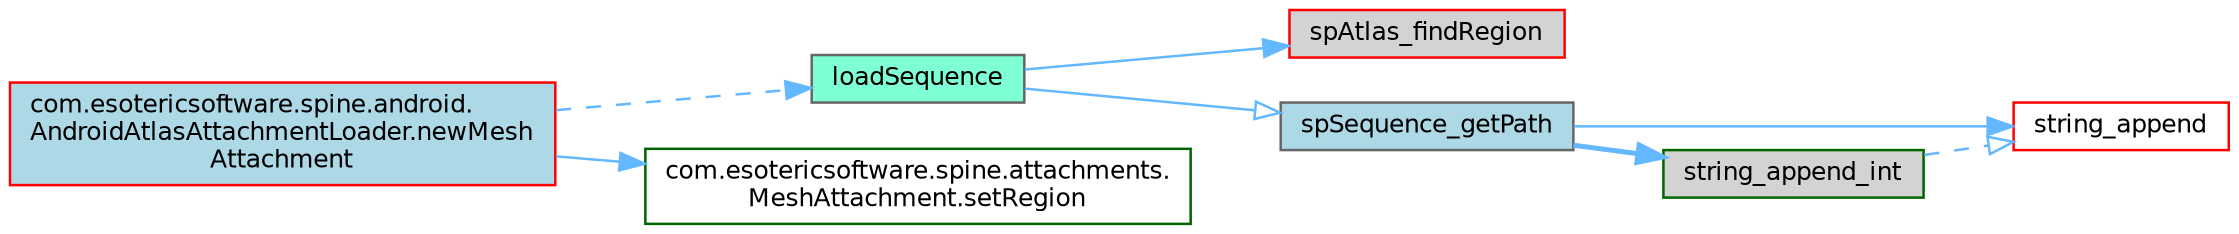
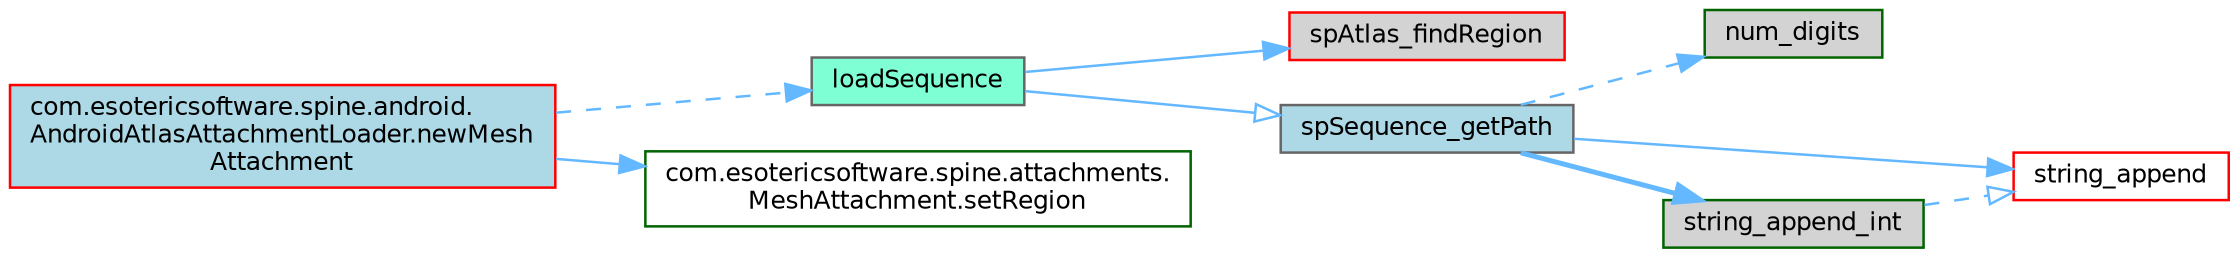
none -> (1793, 34)
